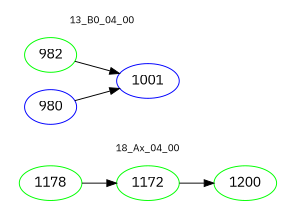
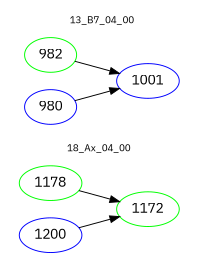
(102, 21) -> (102, 21)
(192, 183) -> (95, 223)
(245, 183) -> (51, 235)
